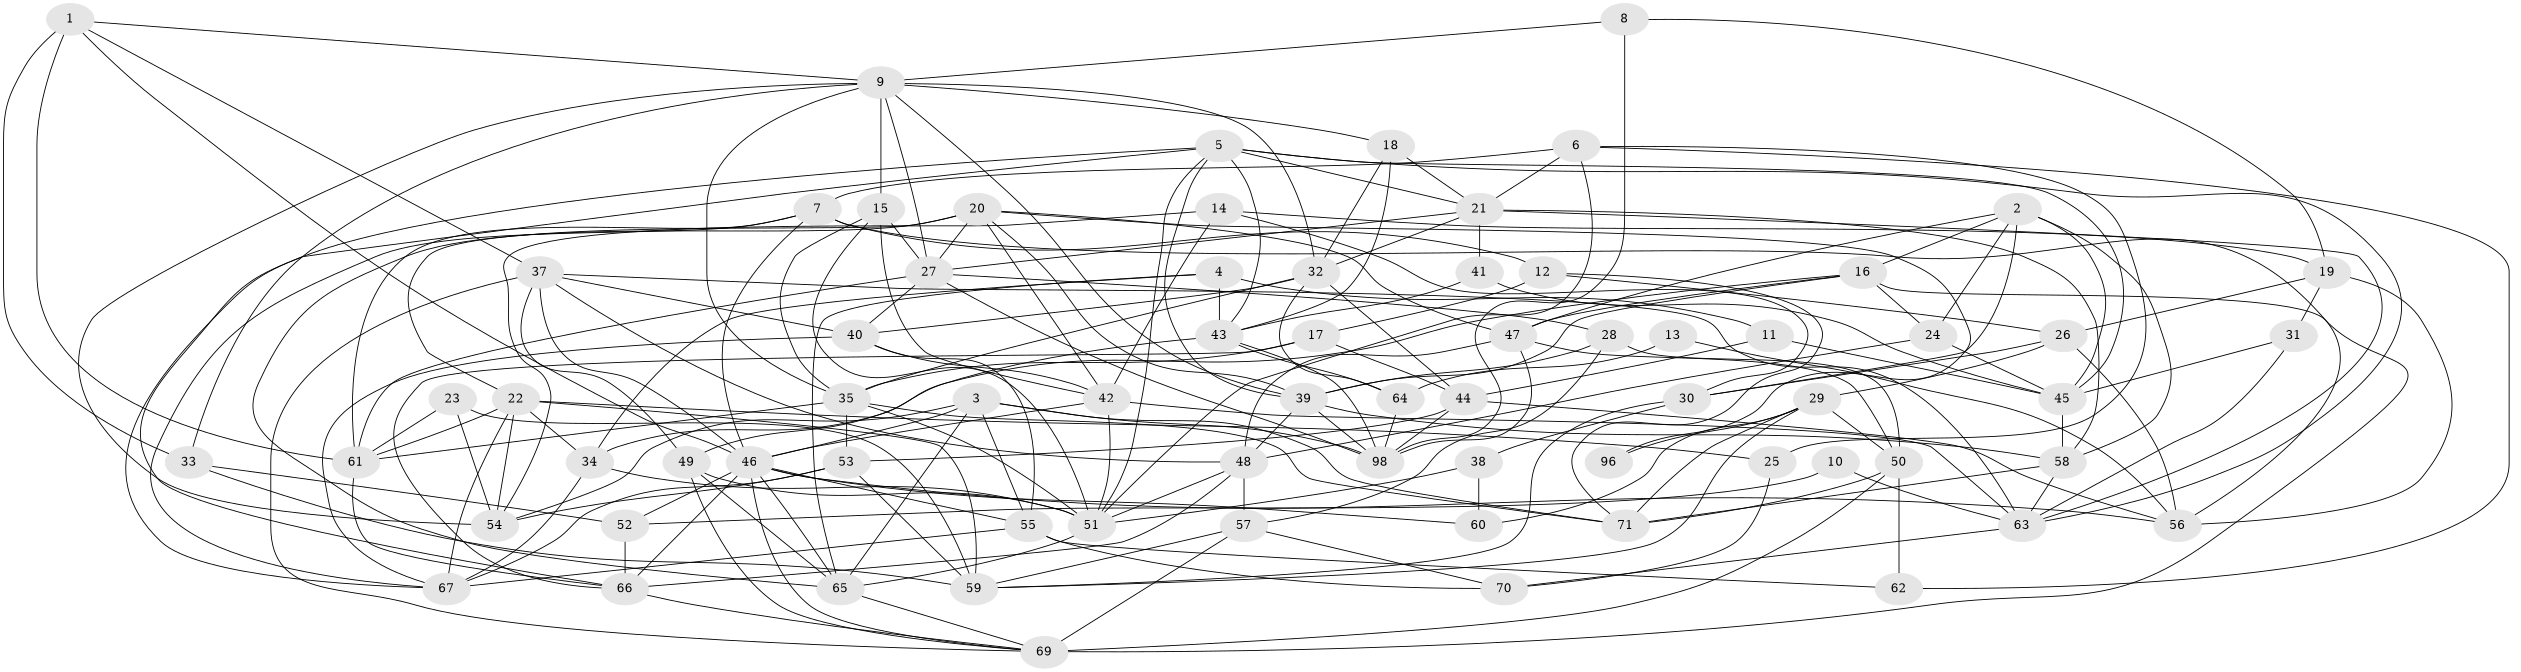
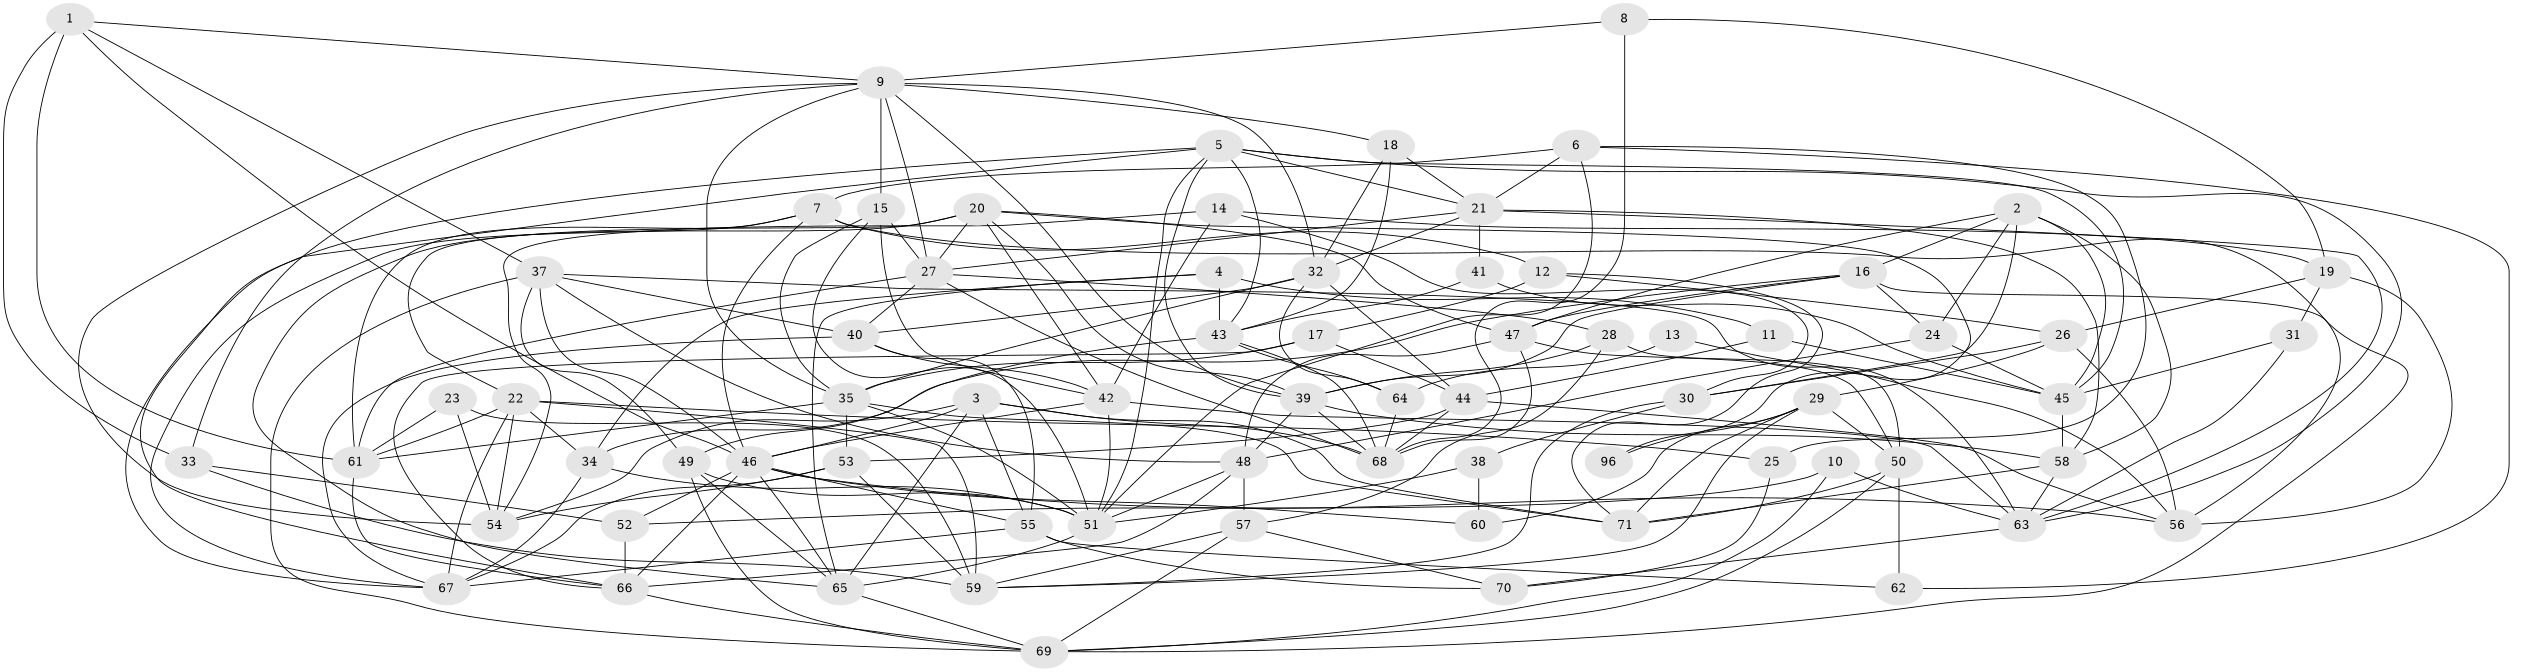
(1380, 462) -> (1380, 462)
(844, 621) -> (1466, 617)
